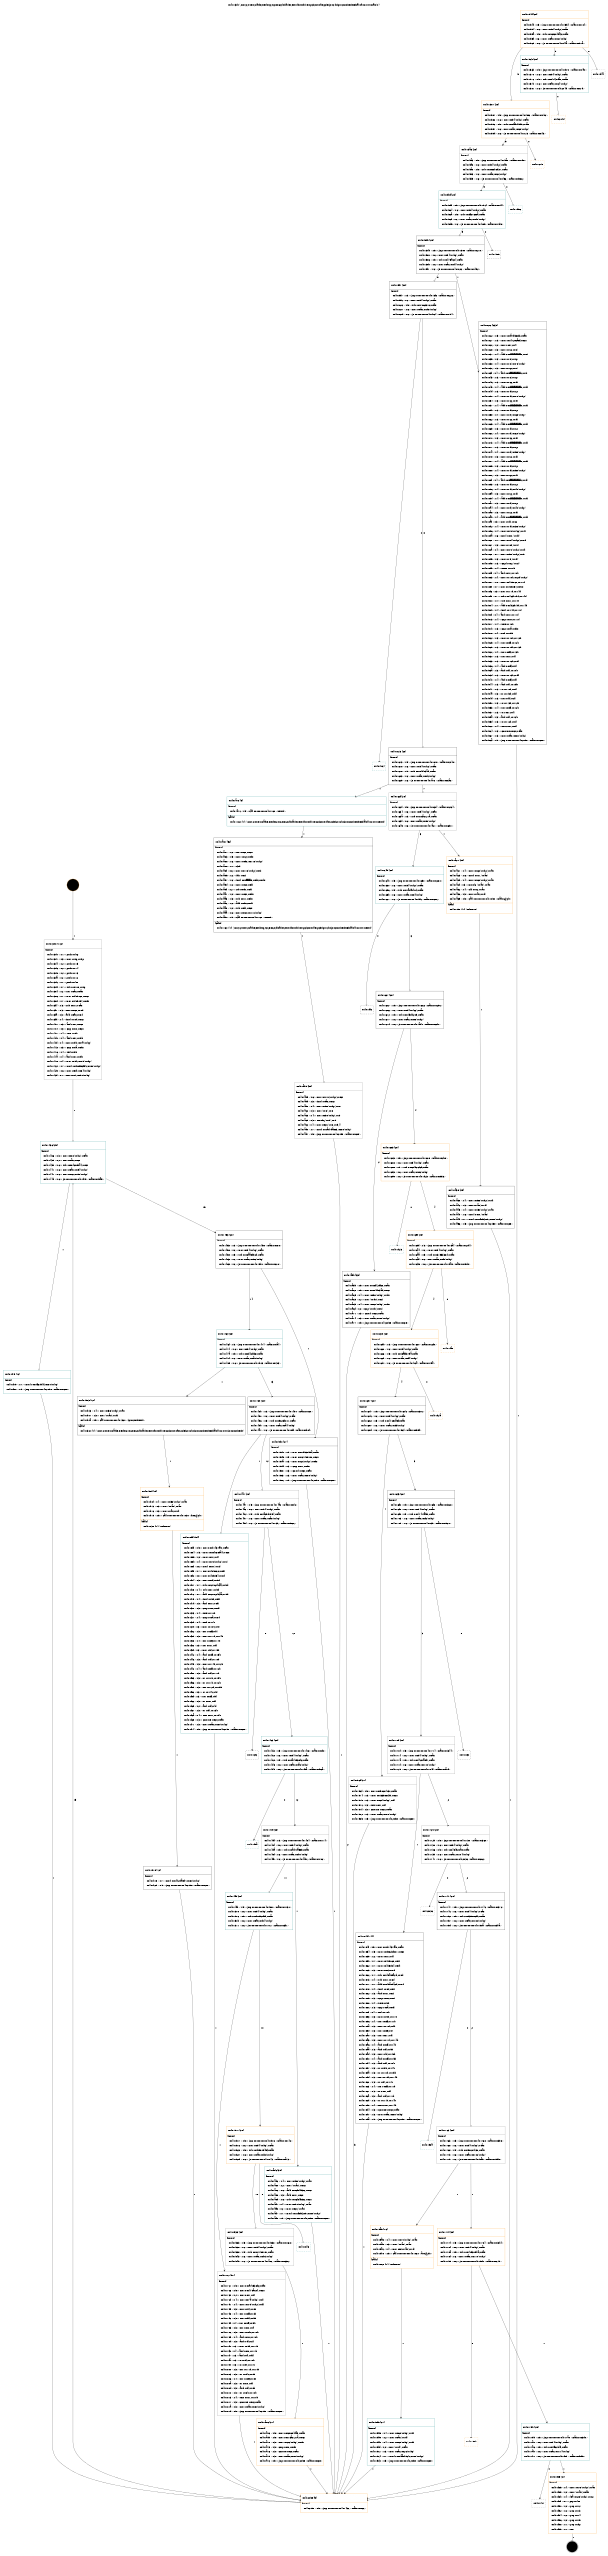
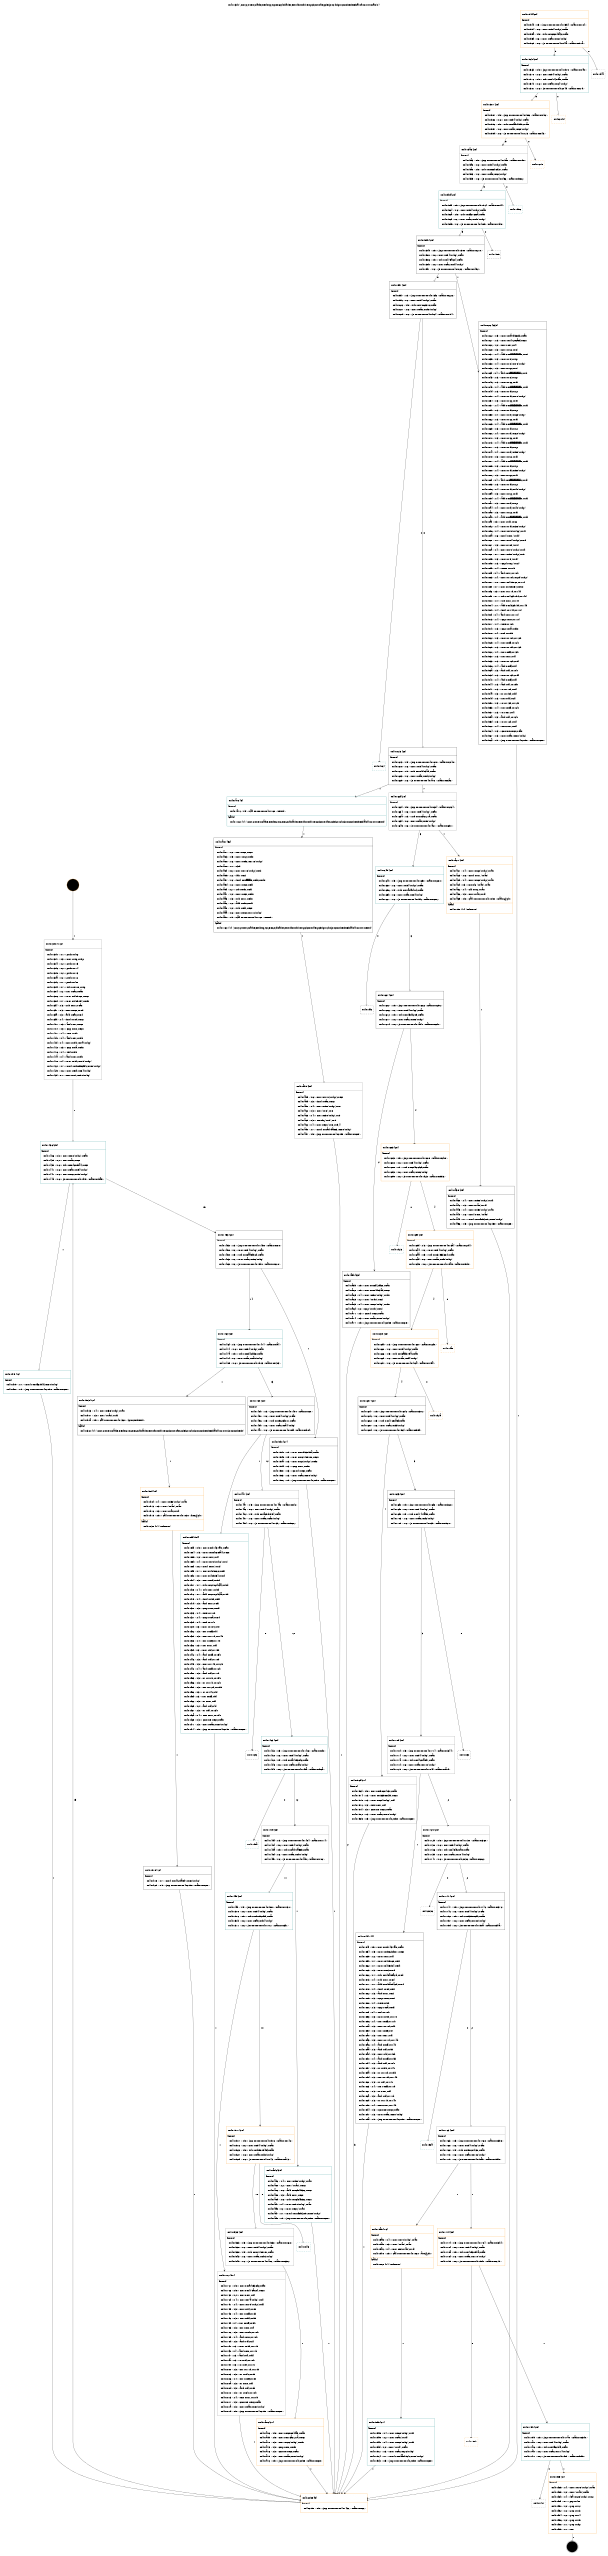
(511, 72) -> (535, 96)
